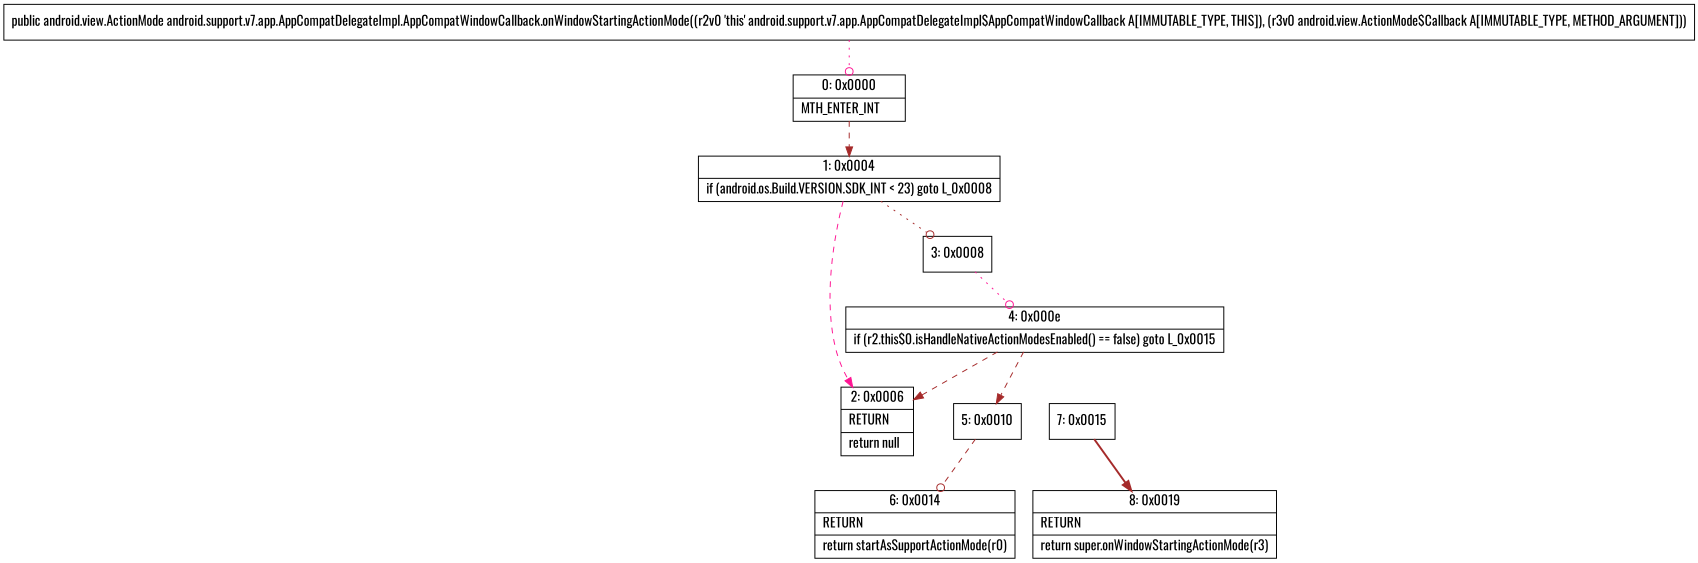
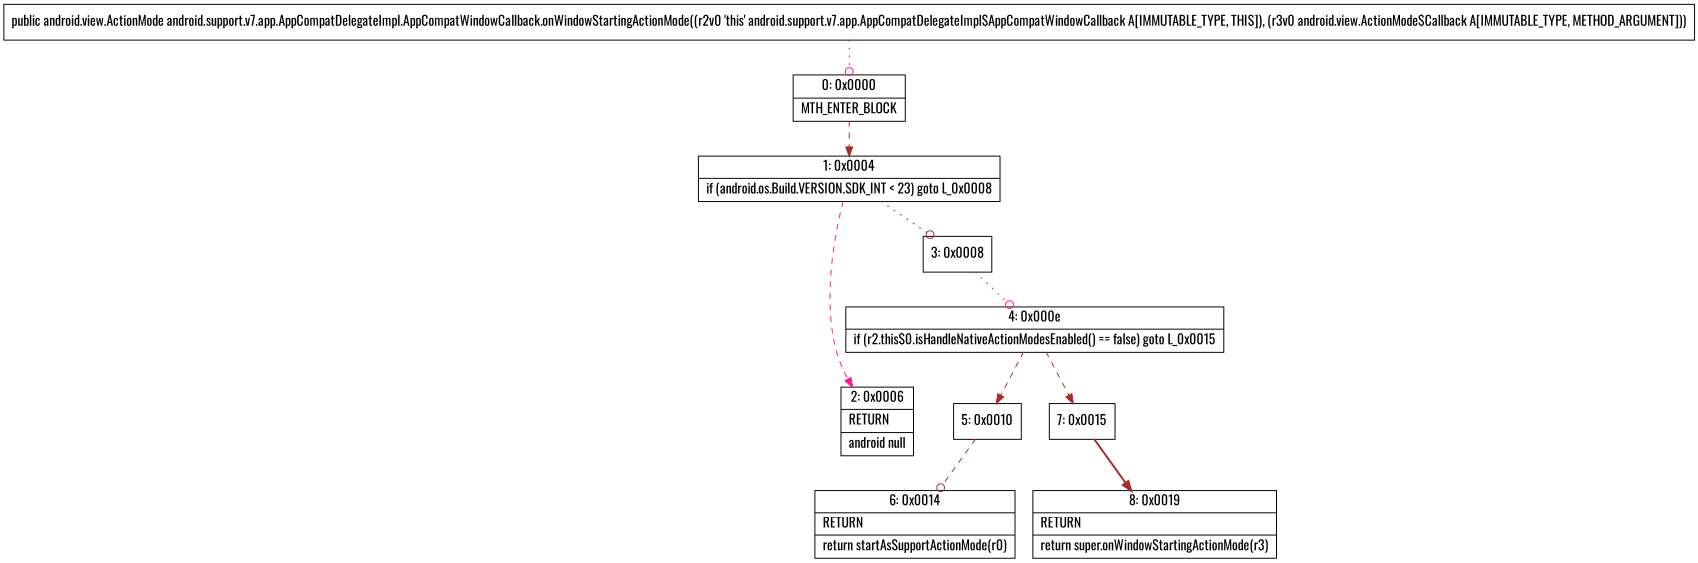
(841, 109) -> (849, 109)
(960, 373) -> (1057, 373)
(874, 444) -> (877, 444)
